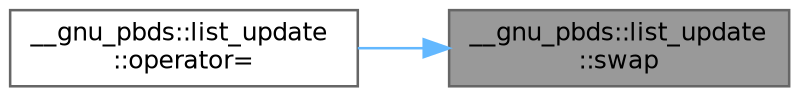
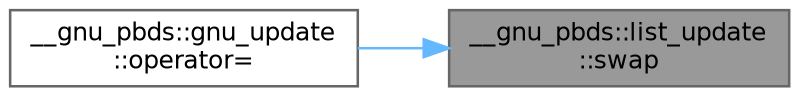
(184, 48) -> (184, 48)
